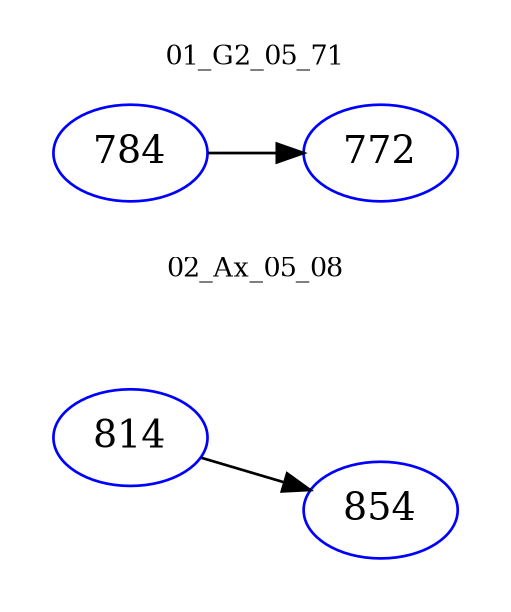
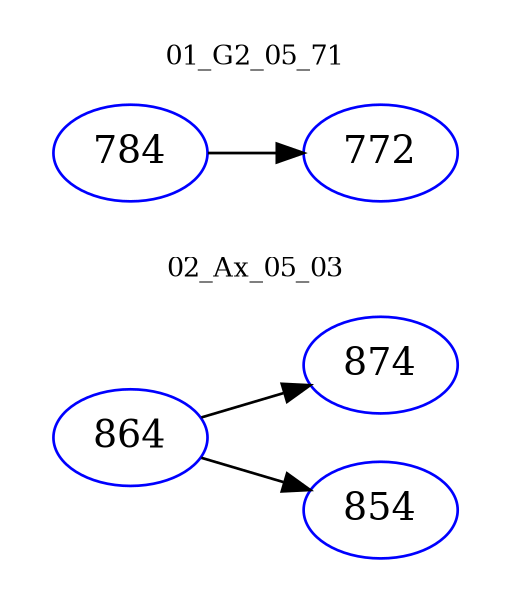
(256, 270) -> (256, 270)
none -> (381, 365)
(130, 438) -> (130, 438)
